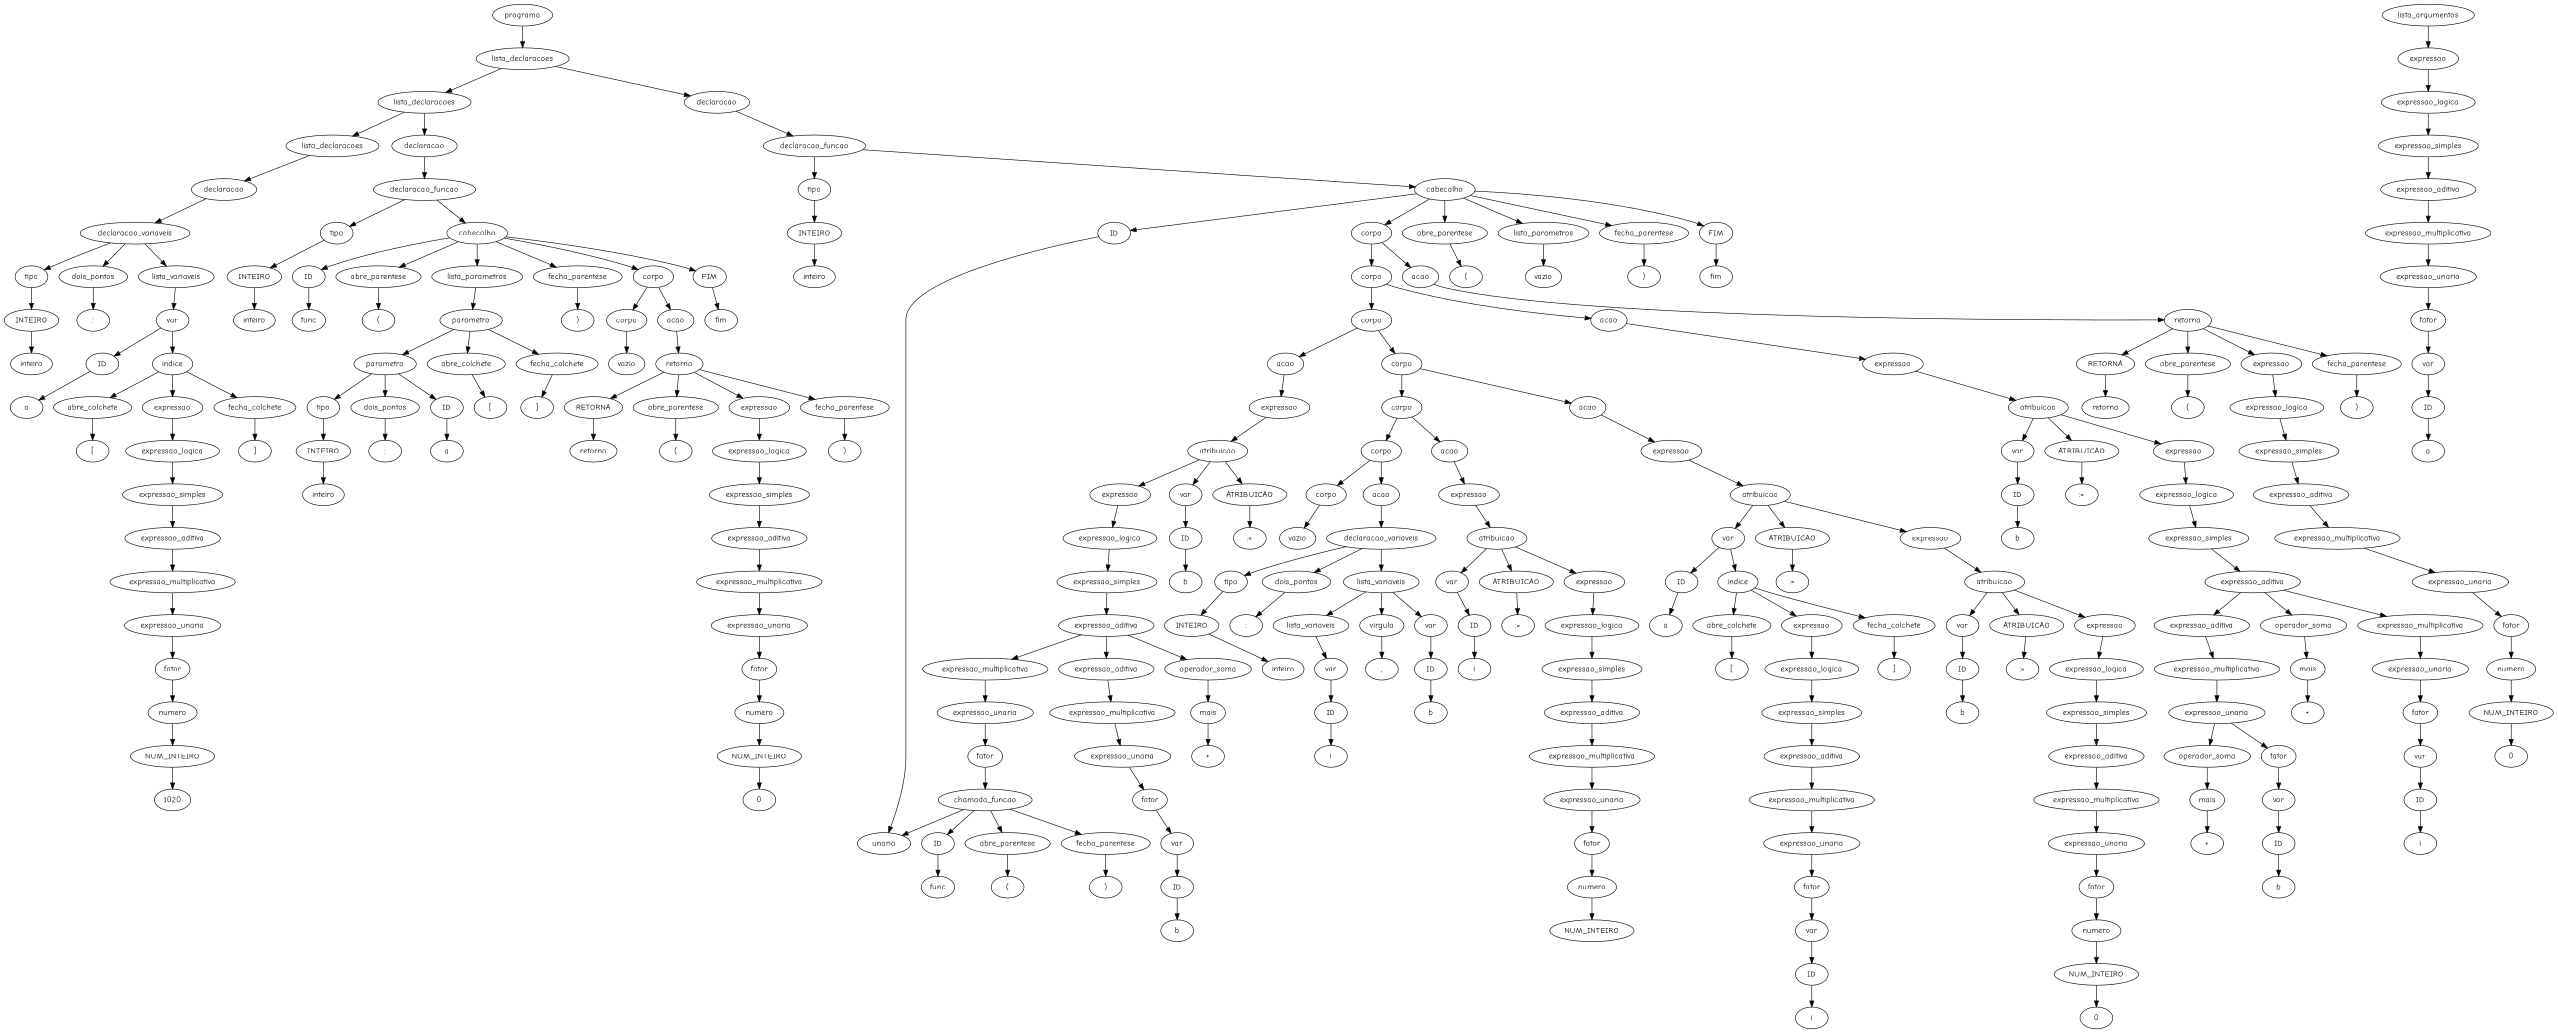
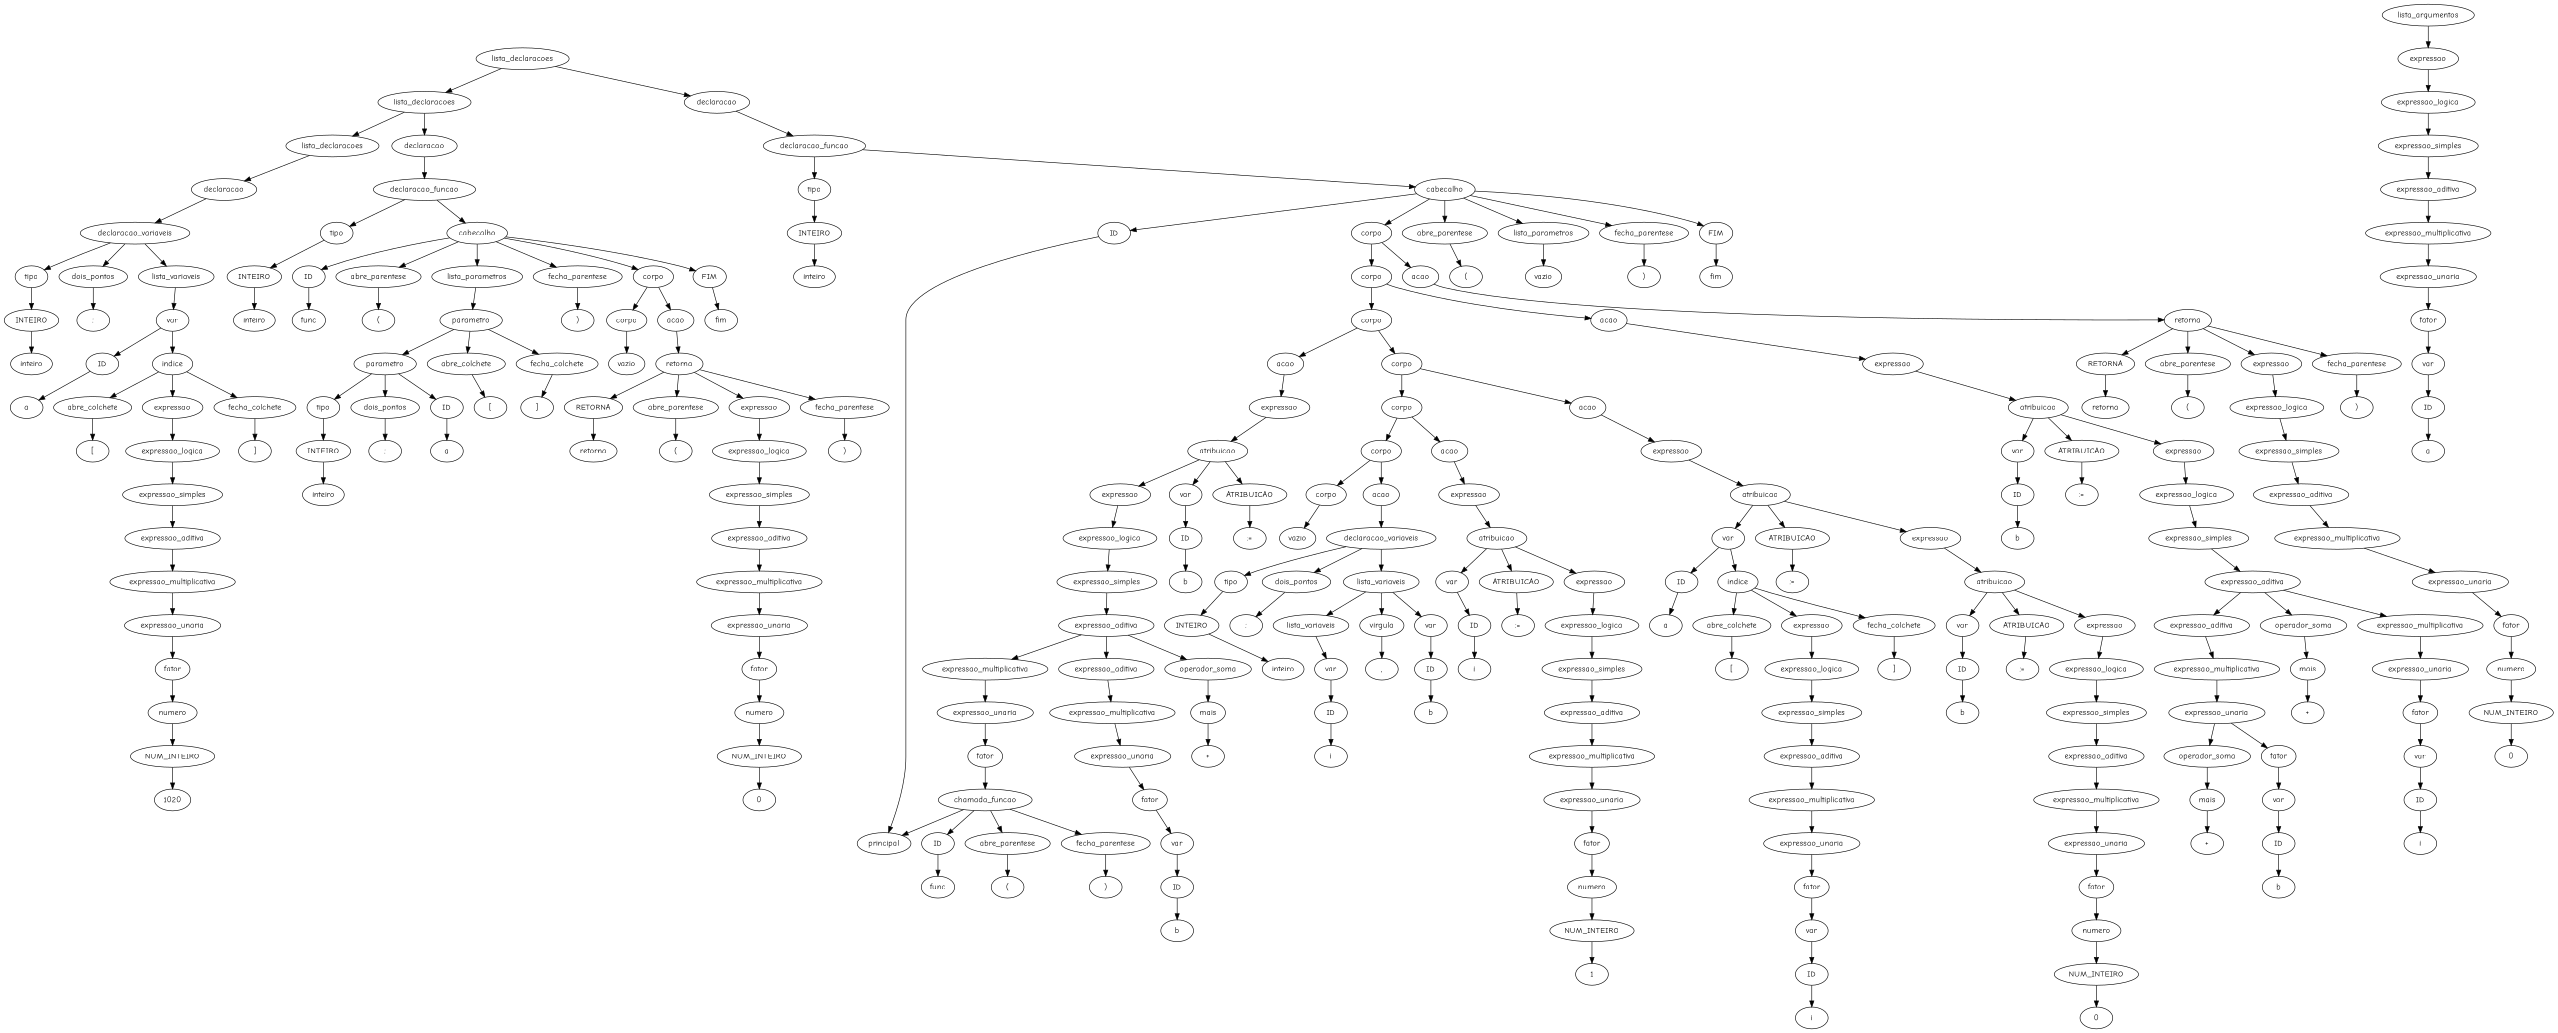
(523, 15) -> none
(884, 844) -> (884, 844)
none -> (1592, 974)
